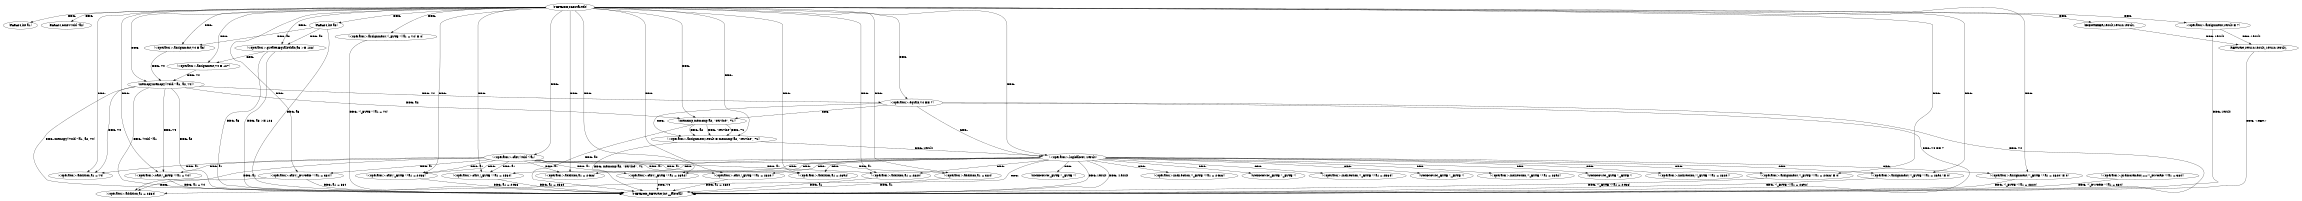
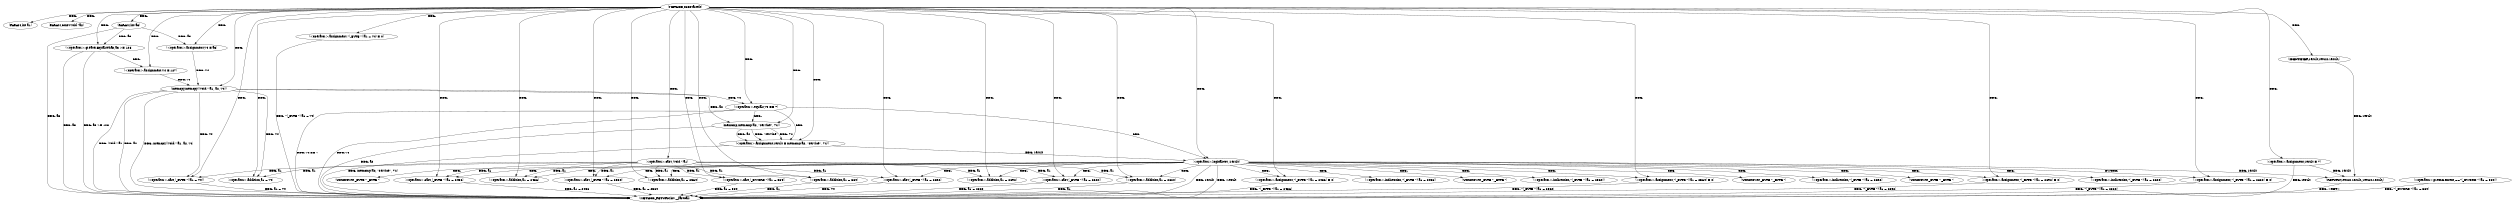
none -> (1922, 166)
(1887, 167) -> (2112, 171)
(212, 180) -> (631, 84)
none -> (1675, 180)
(1787, 185) -> (1875, 189)
